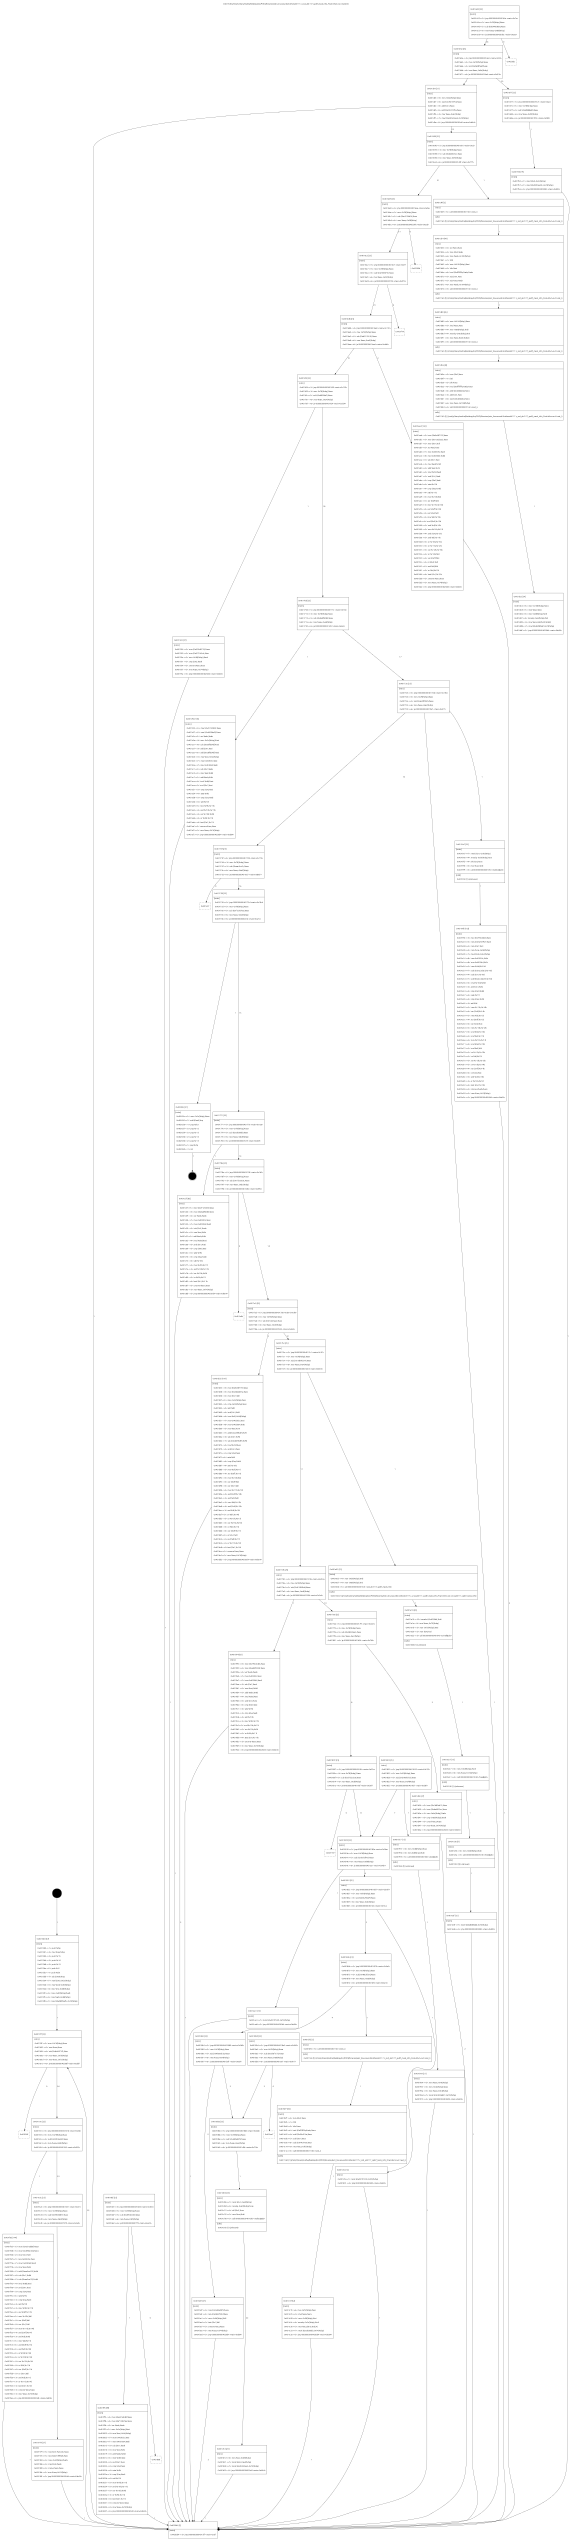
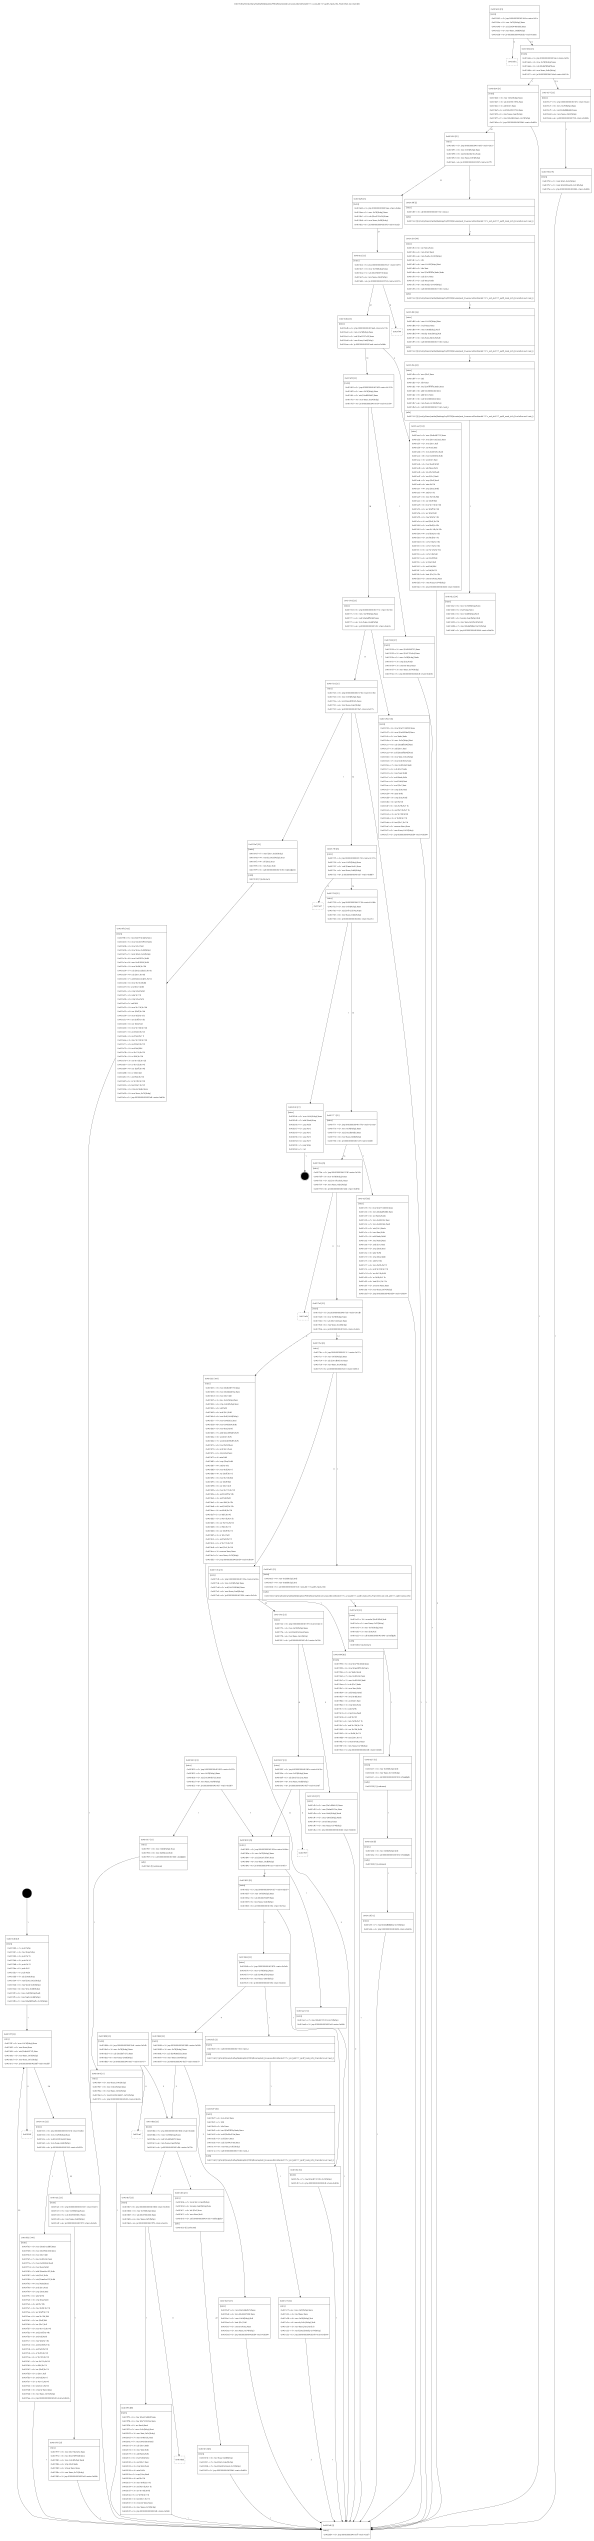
(416, 269) -> none
none -> (158, 2172)
